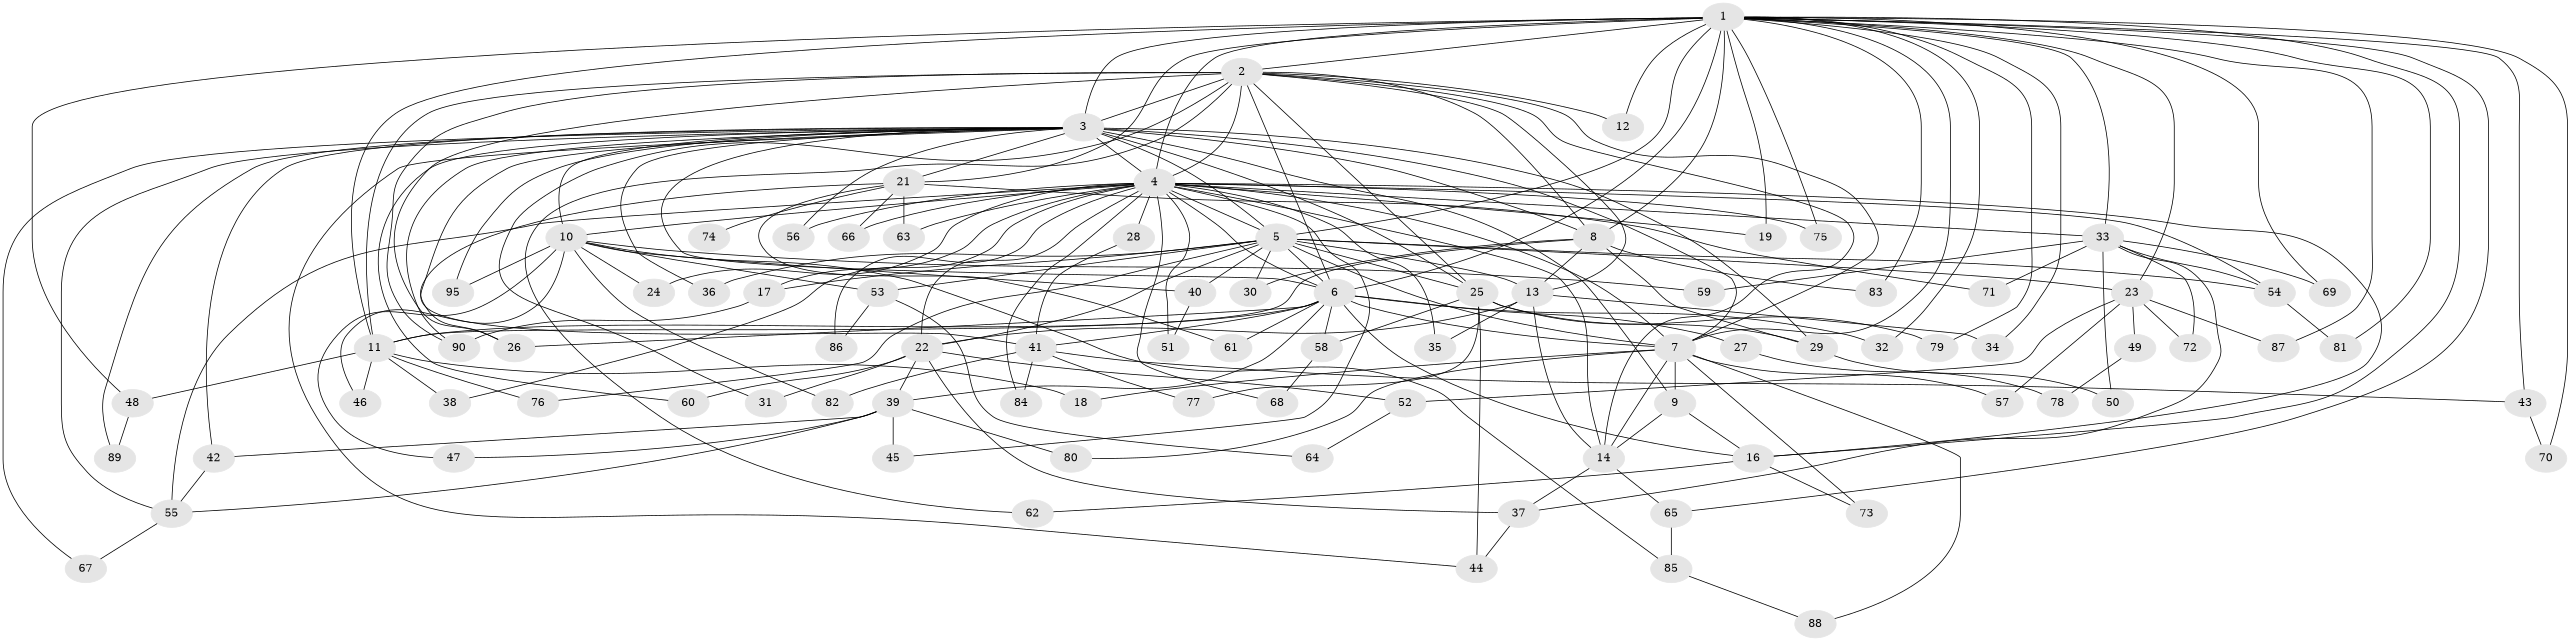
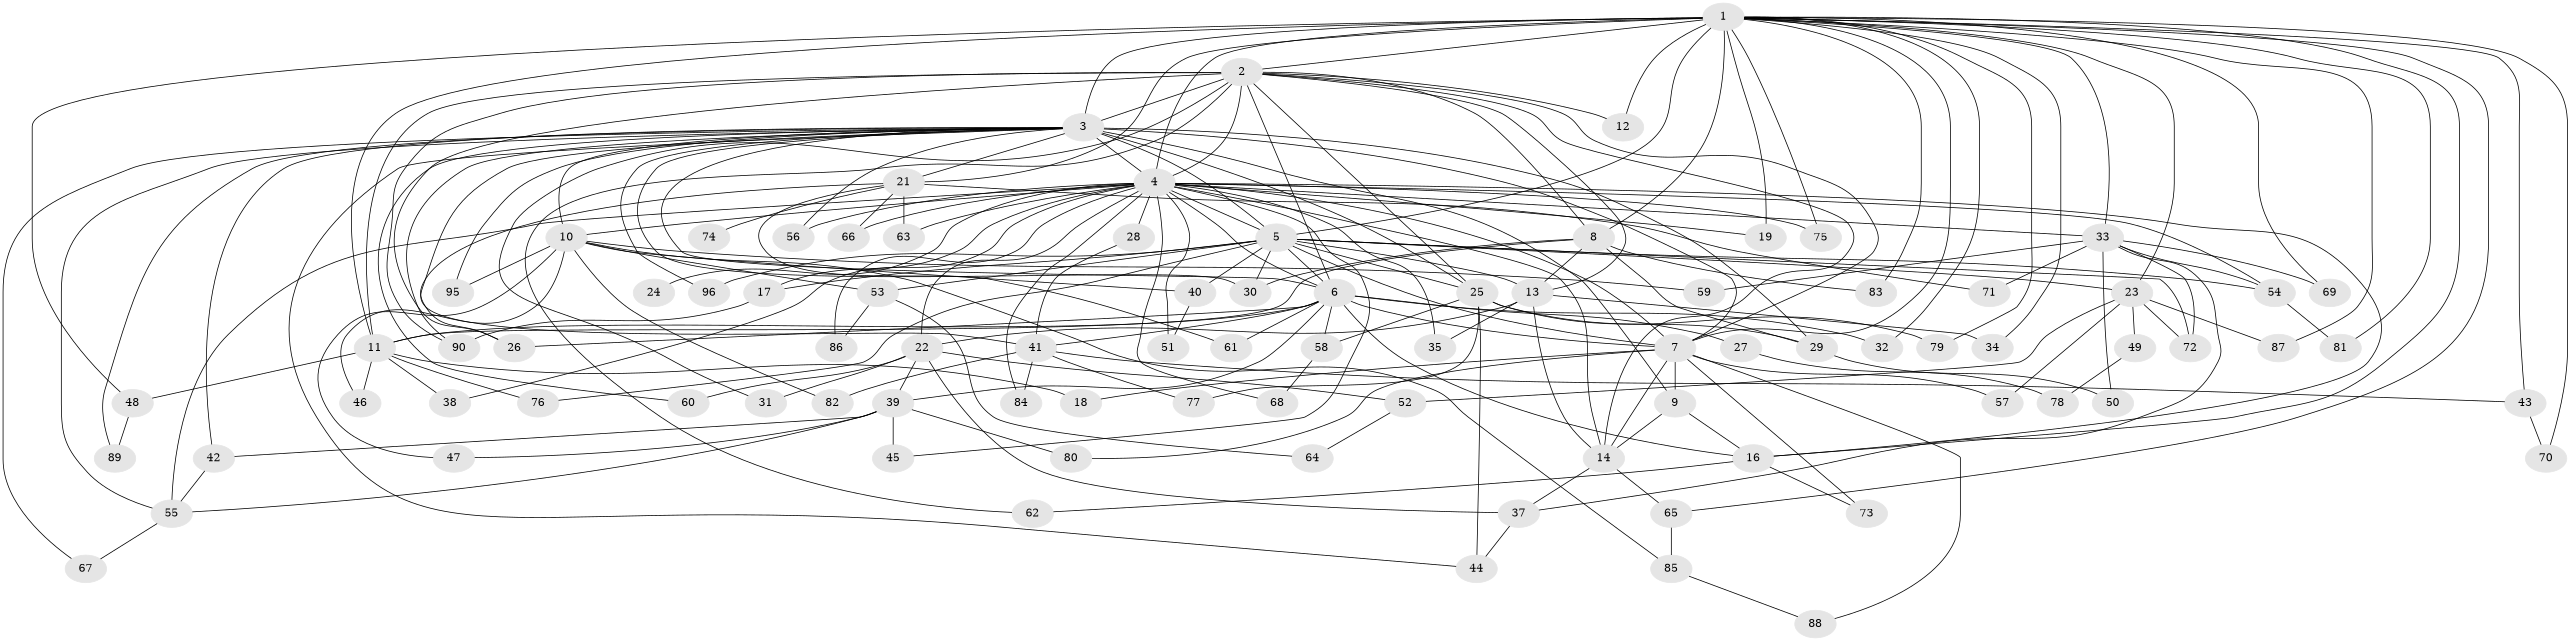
(1345, 160) -> (647, 240)
(1547, 227) -> none
(610, 265) -> none
(709, 293) -> (709, 293)
(1097, 309) -> (1922, 268)
